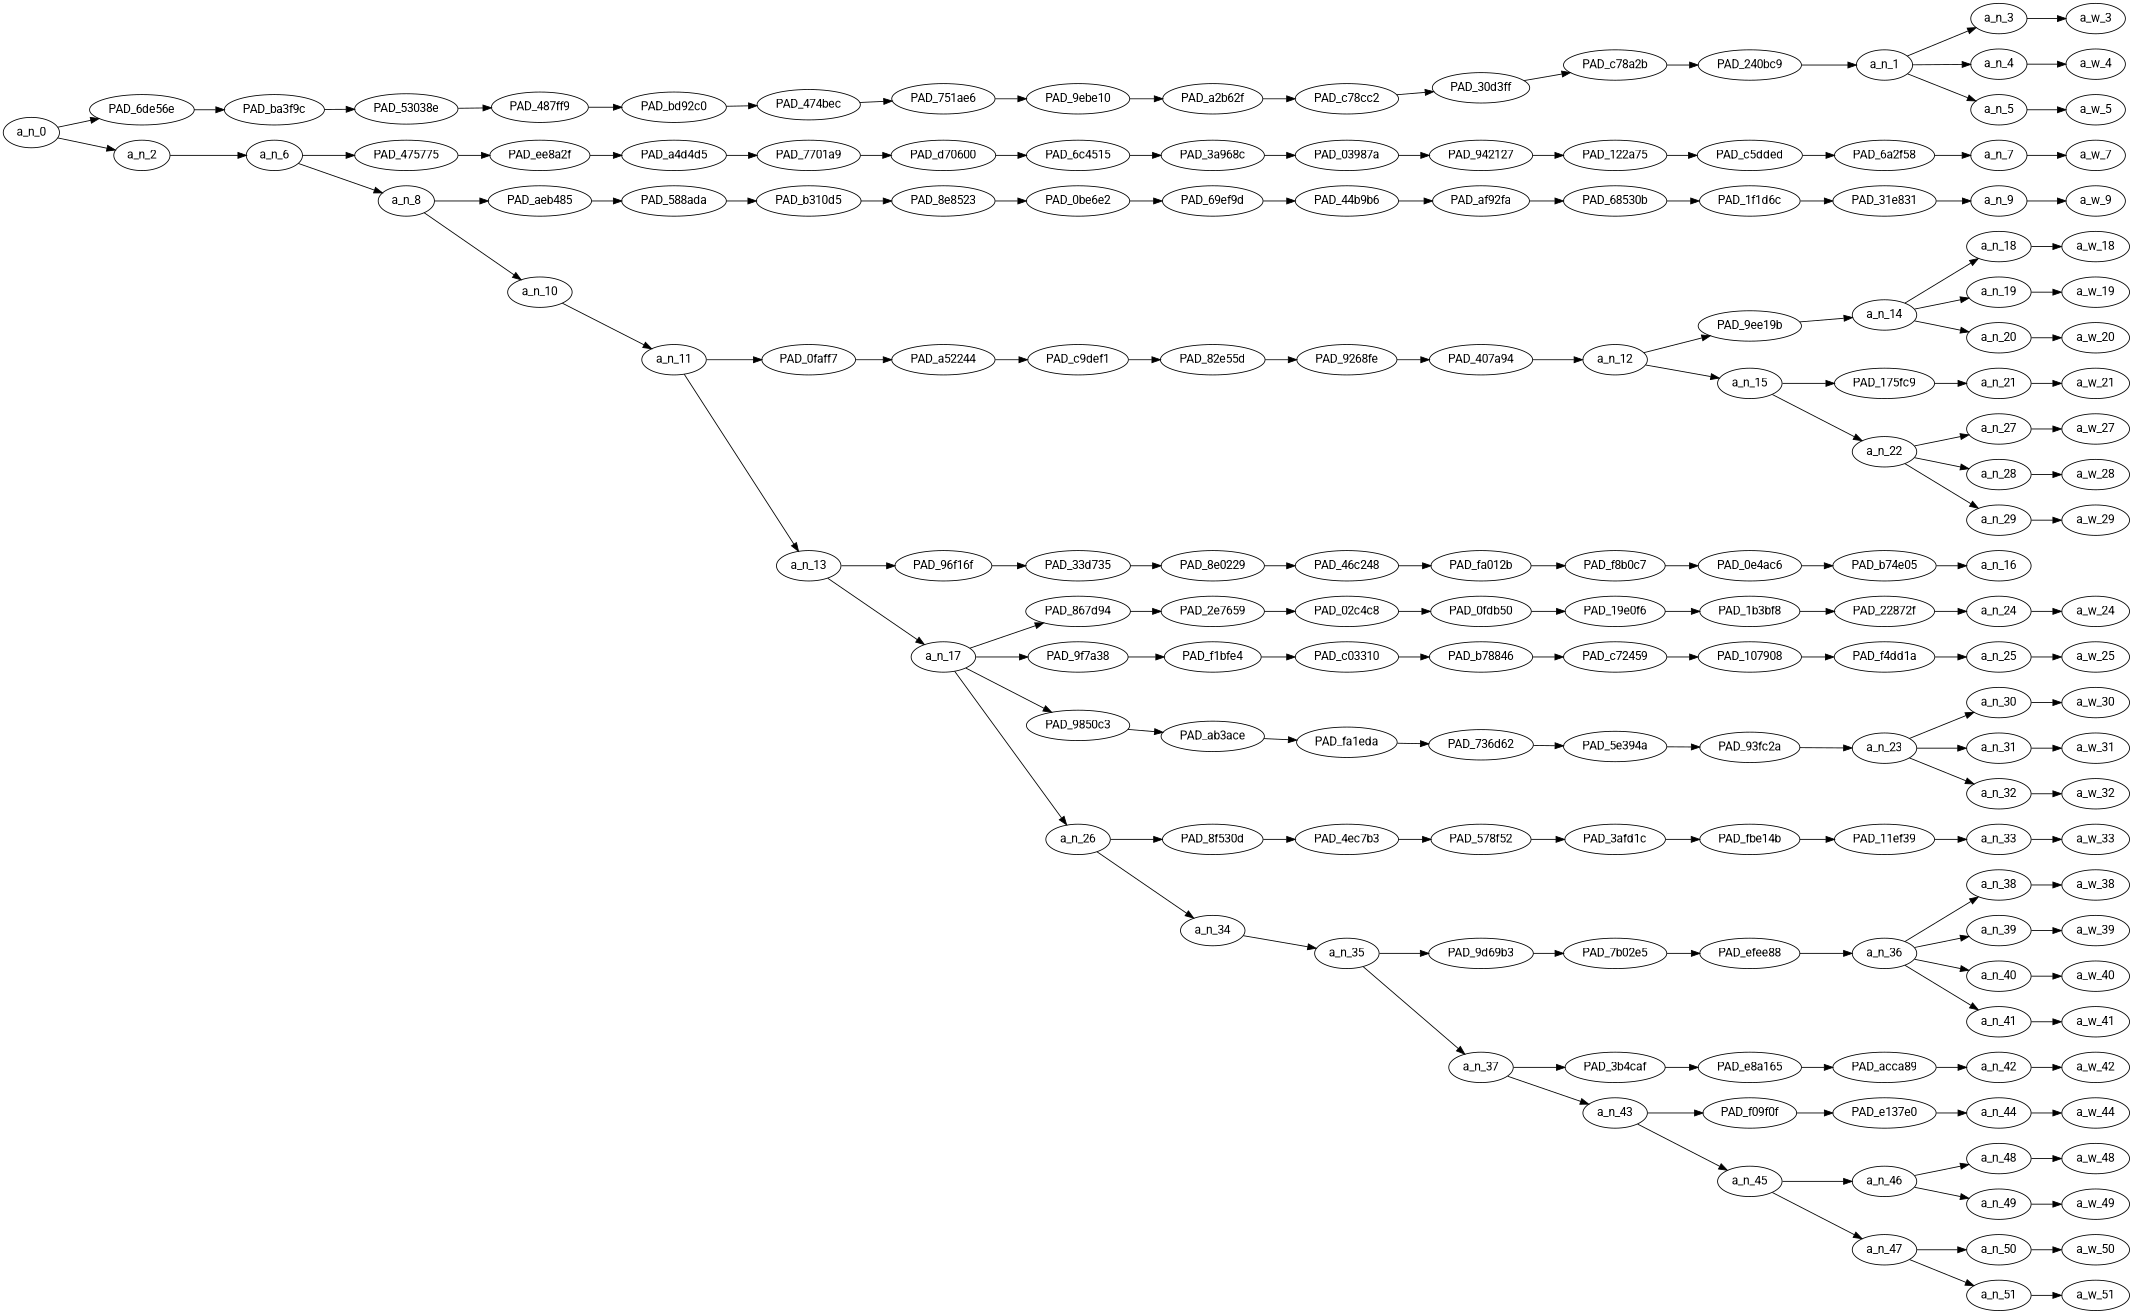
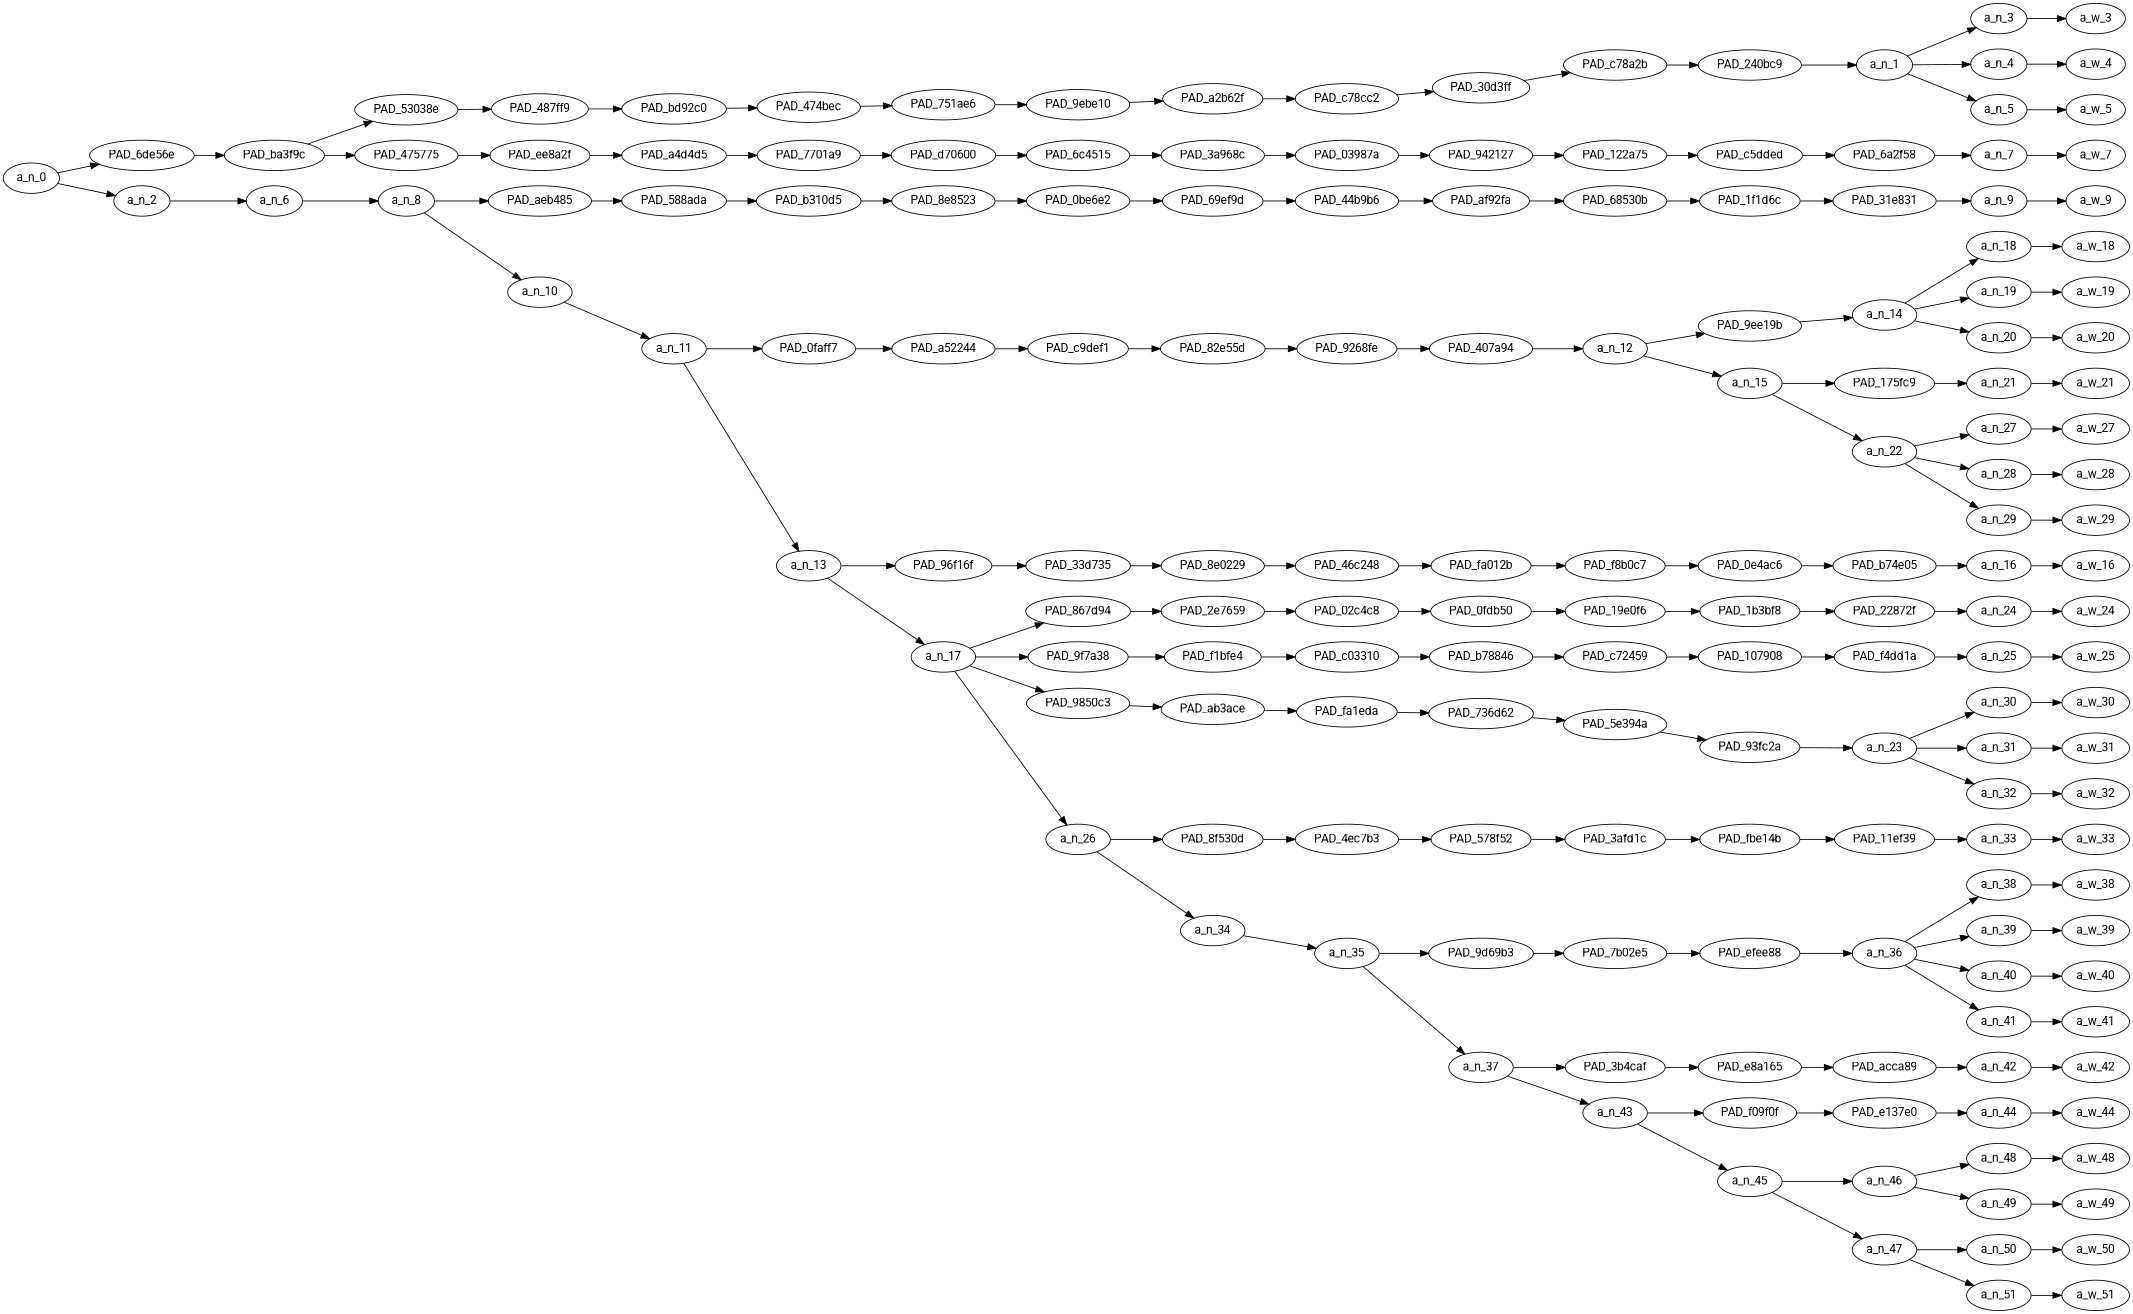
(324, 155) -> (335, 155)
none -> (2096, 566)
